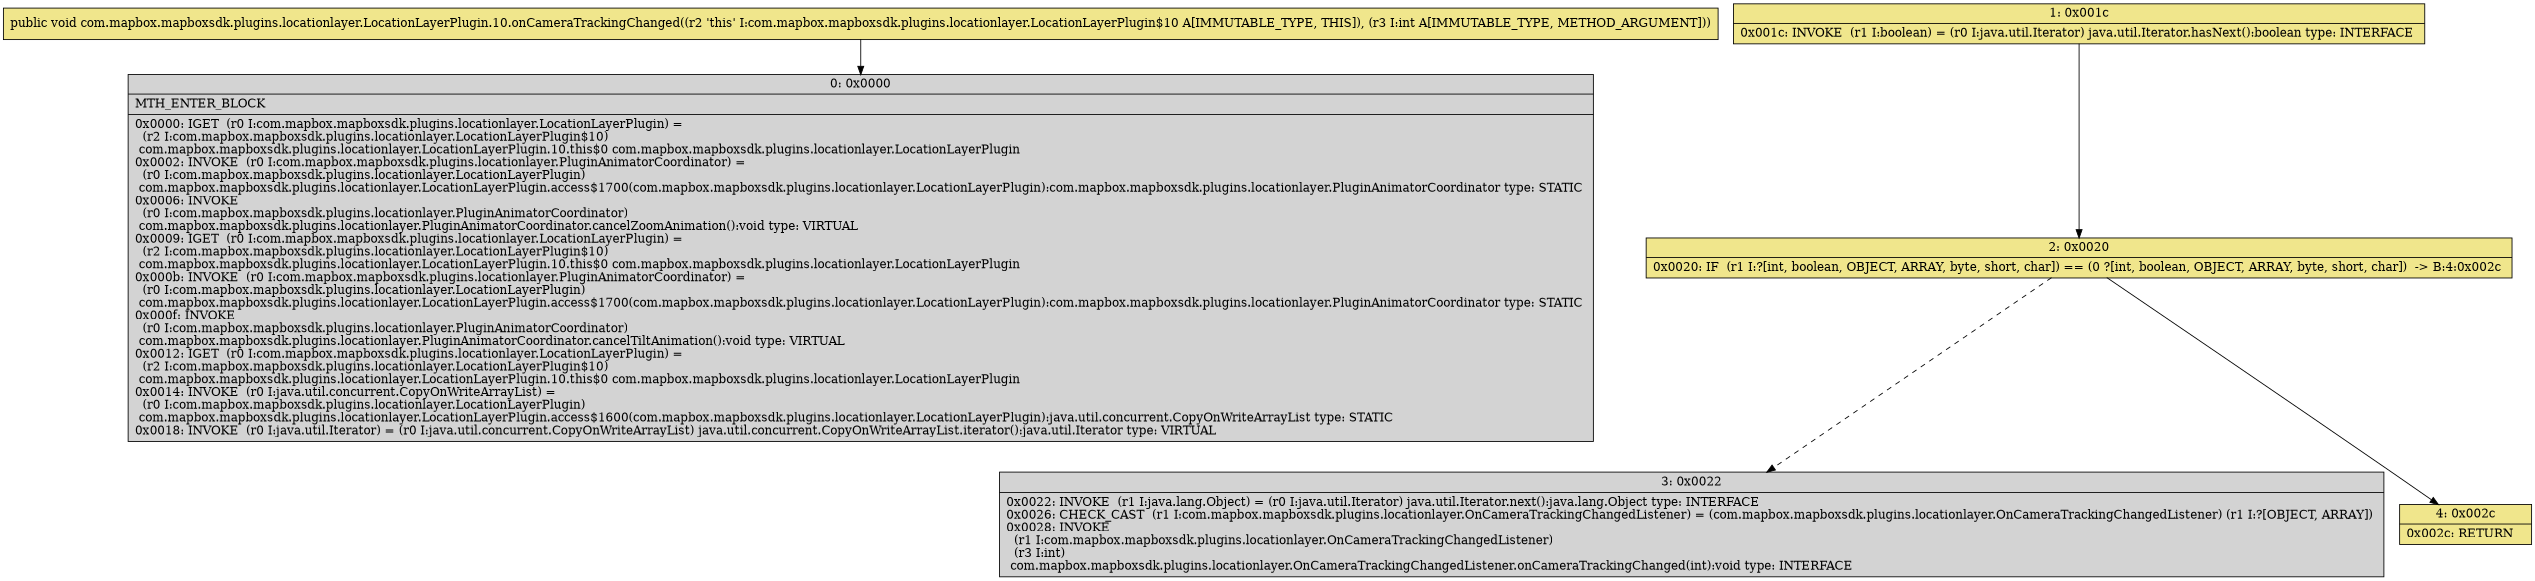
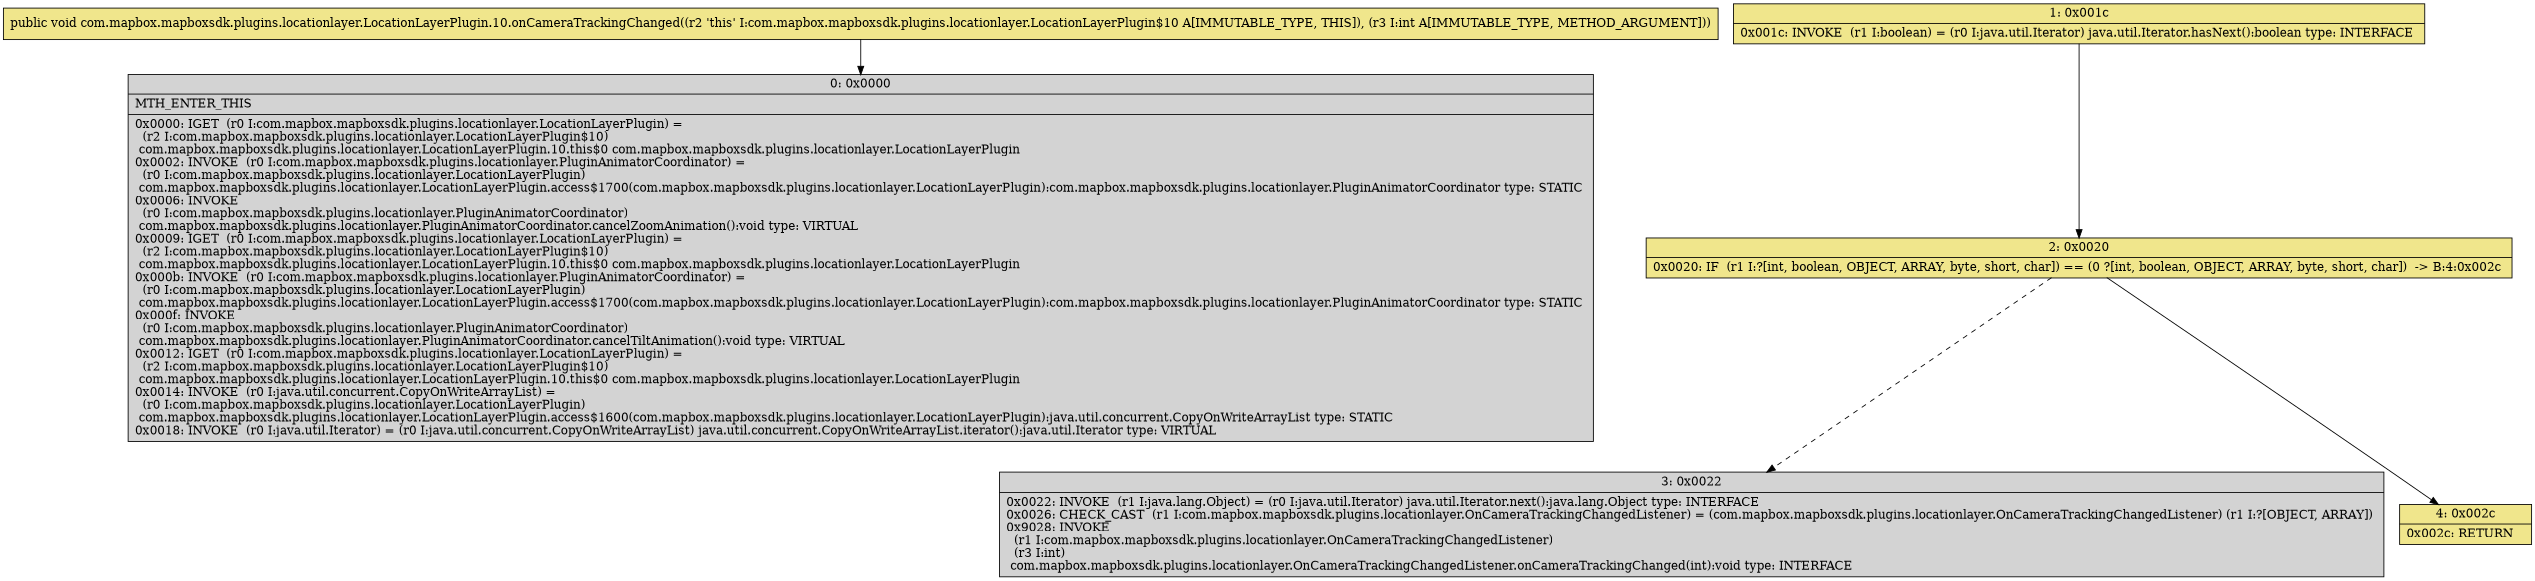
(201, 104) -> (194, 104)
(1062, 528) -> (1062, 528)
